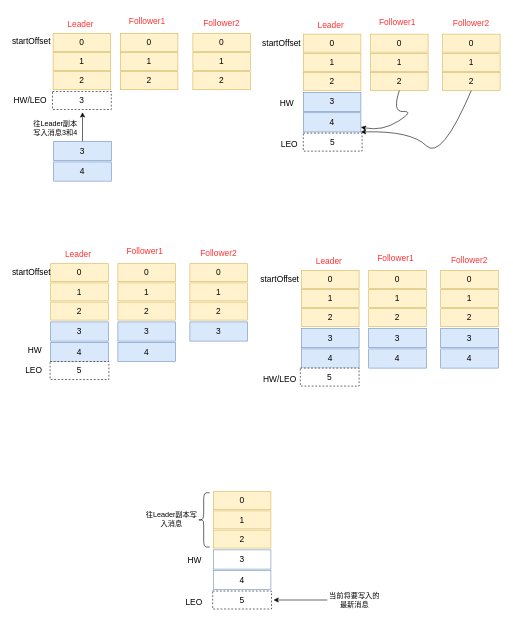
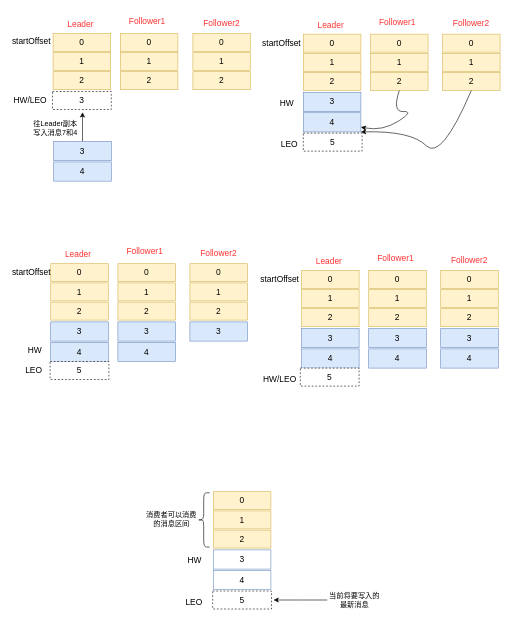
(56, 128) -> (56, 128)
(172, 519) -> (172, 519)
